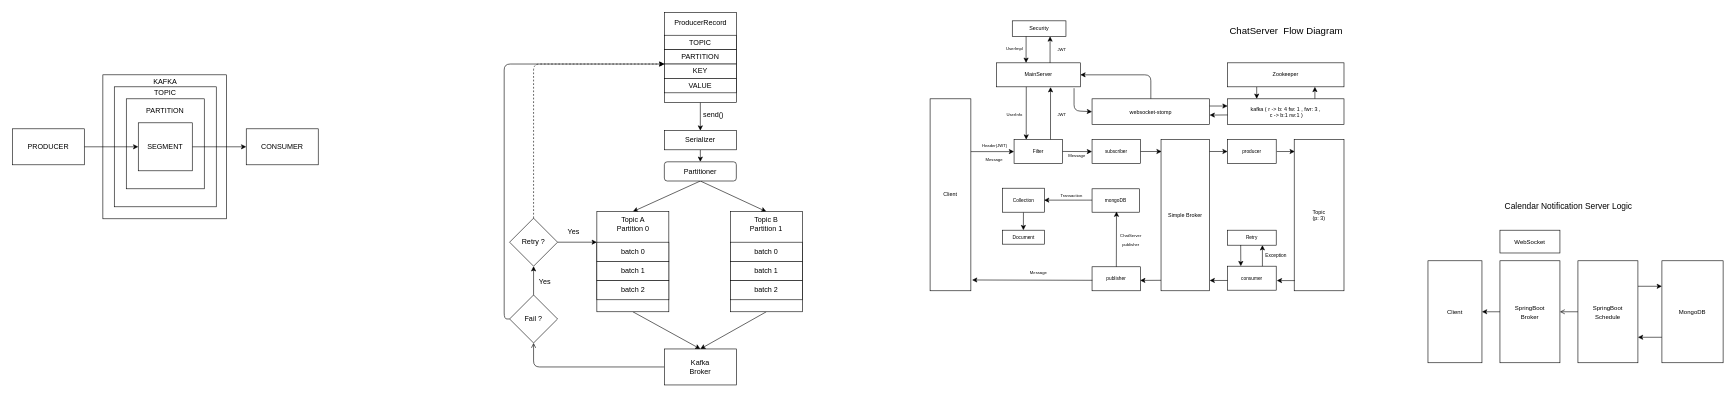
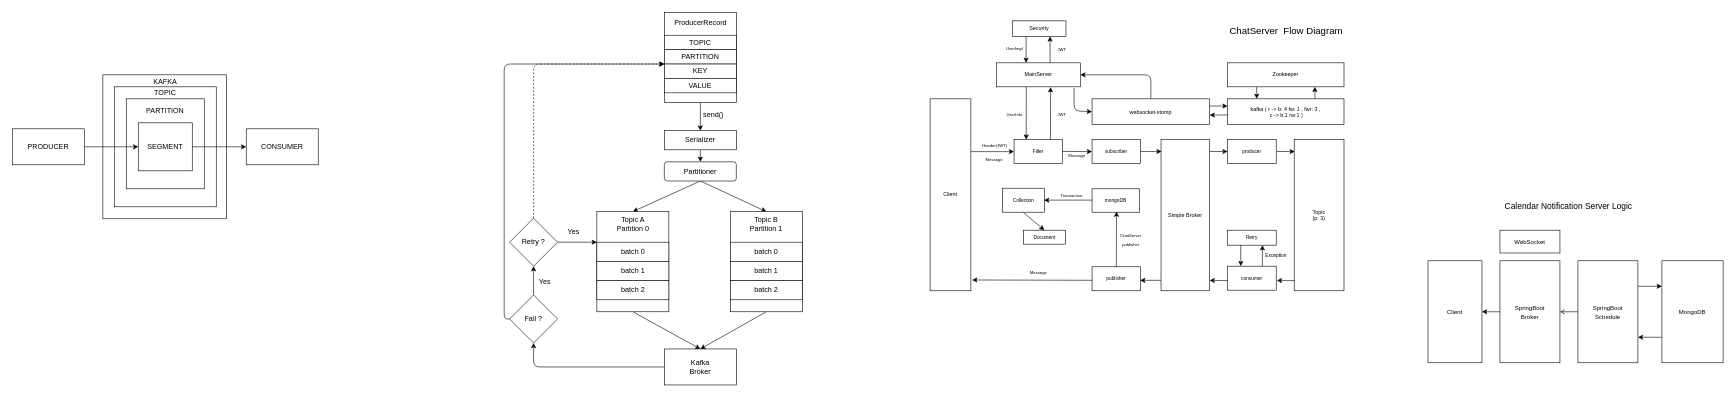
(1024, 237) -> (1045, 237)
(534, 347) -> (534, 348)
